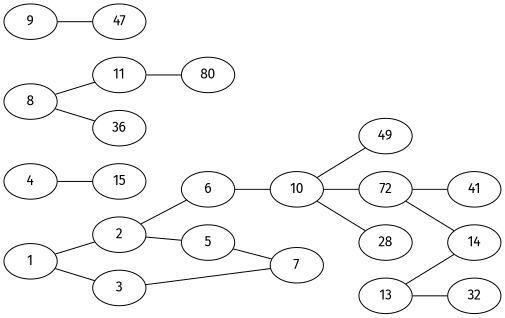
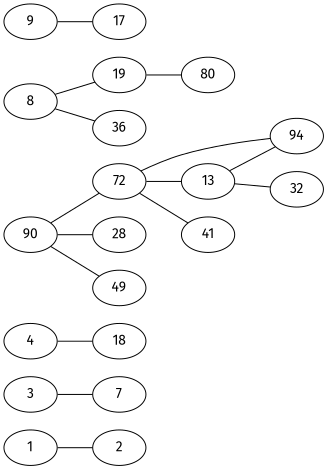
(119, 22) -> (119, 22)
(119, 75) -> (119, 75)
(119, 181) -> (119, 341)
none -> (164, 181)
(208, 189) -> none
(297, 189) -> (31, 235)
(208, 243) -> none
(474, 243) -> (297, 136)
(75, 275) -> none
